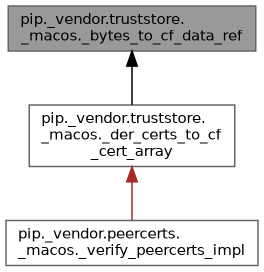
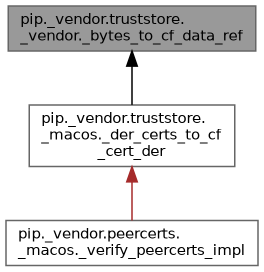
(132, 28) -> (132, 28)
(132, 136) -> (132, 136)
